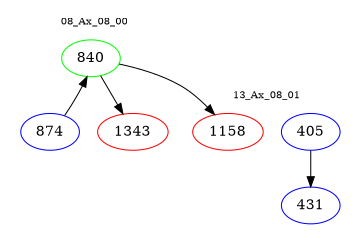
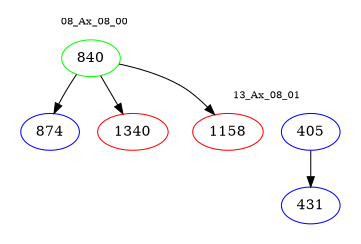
(74, 101) -> (67, 89)
(133, 132) -> (133, 132)
